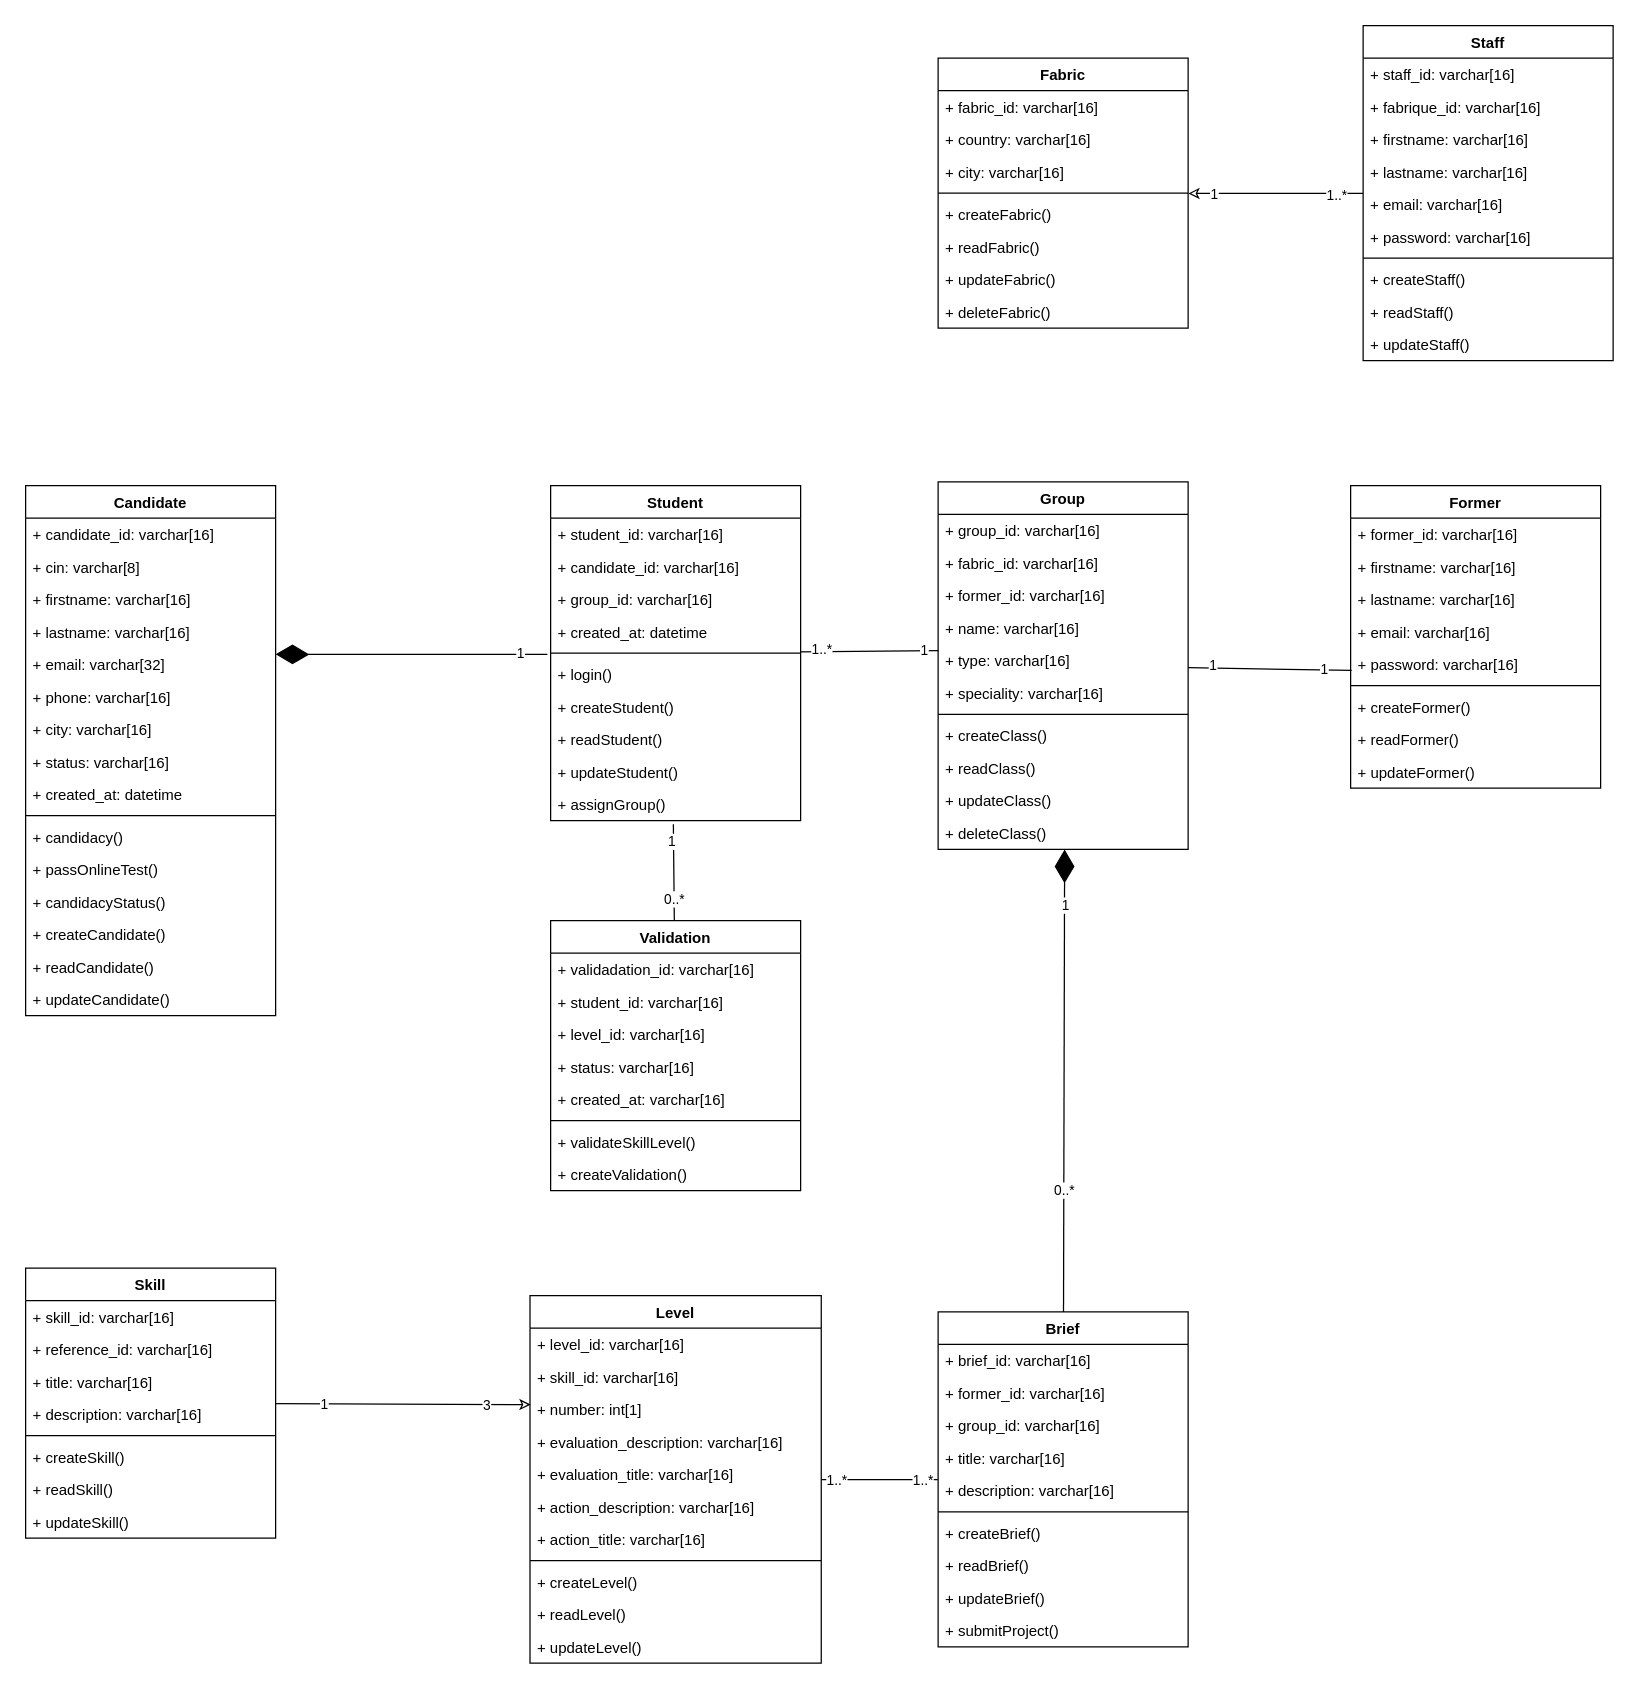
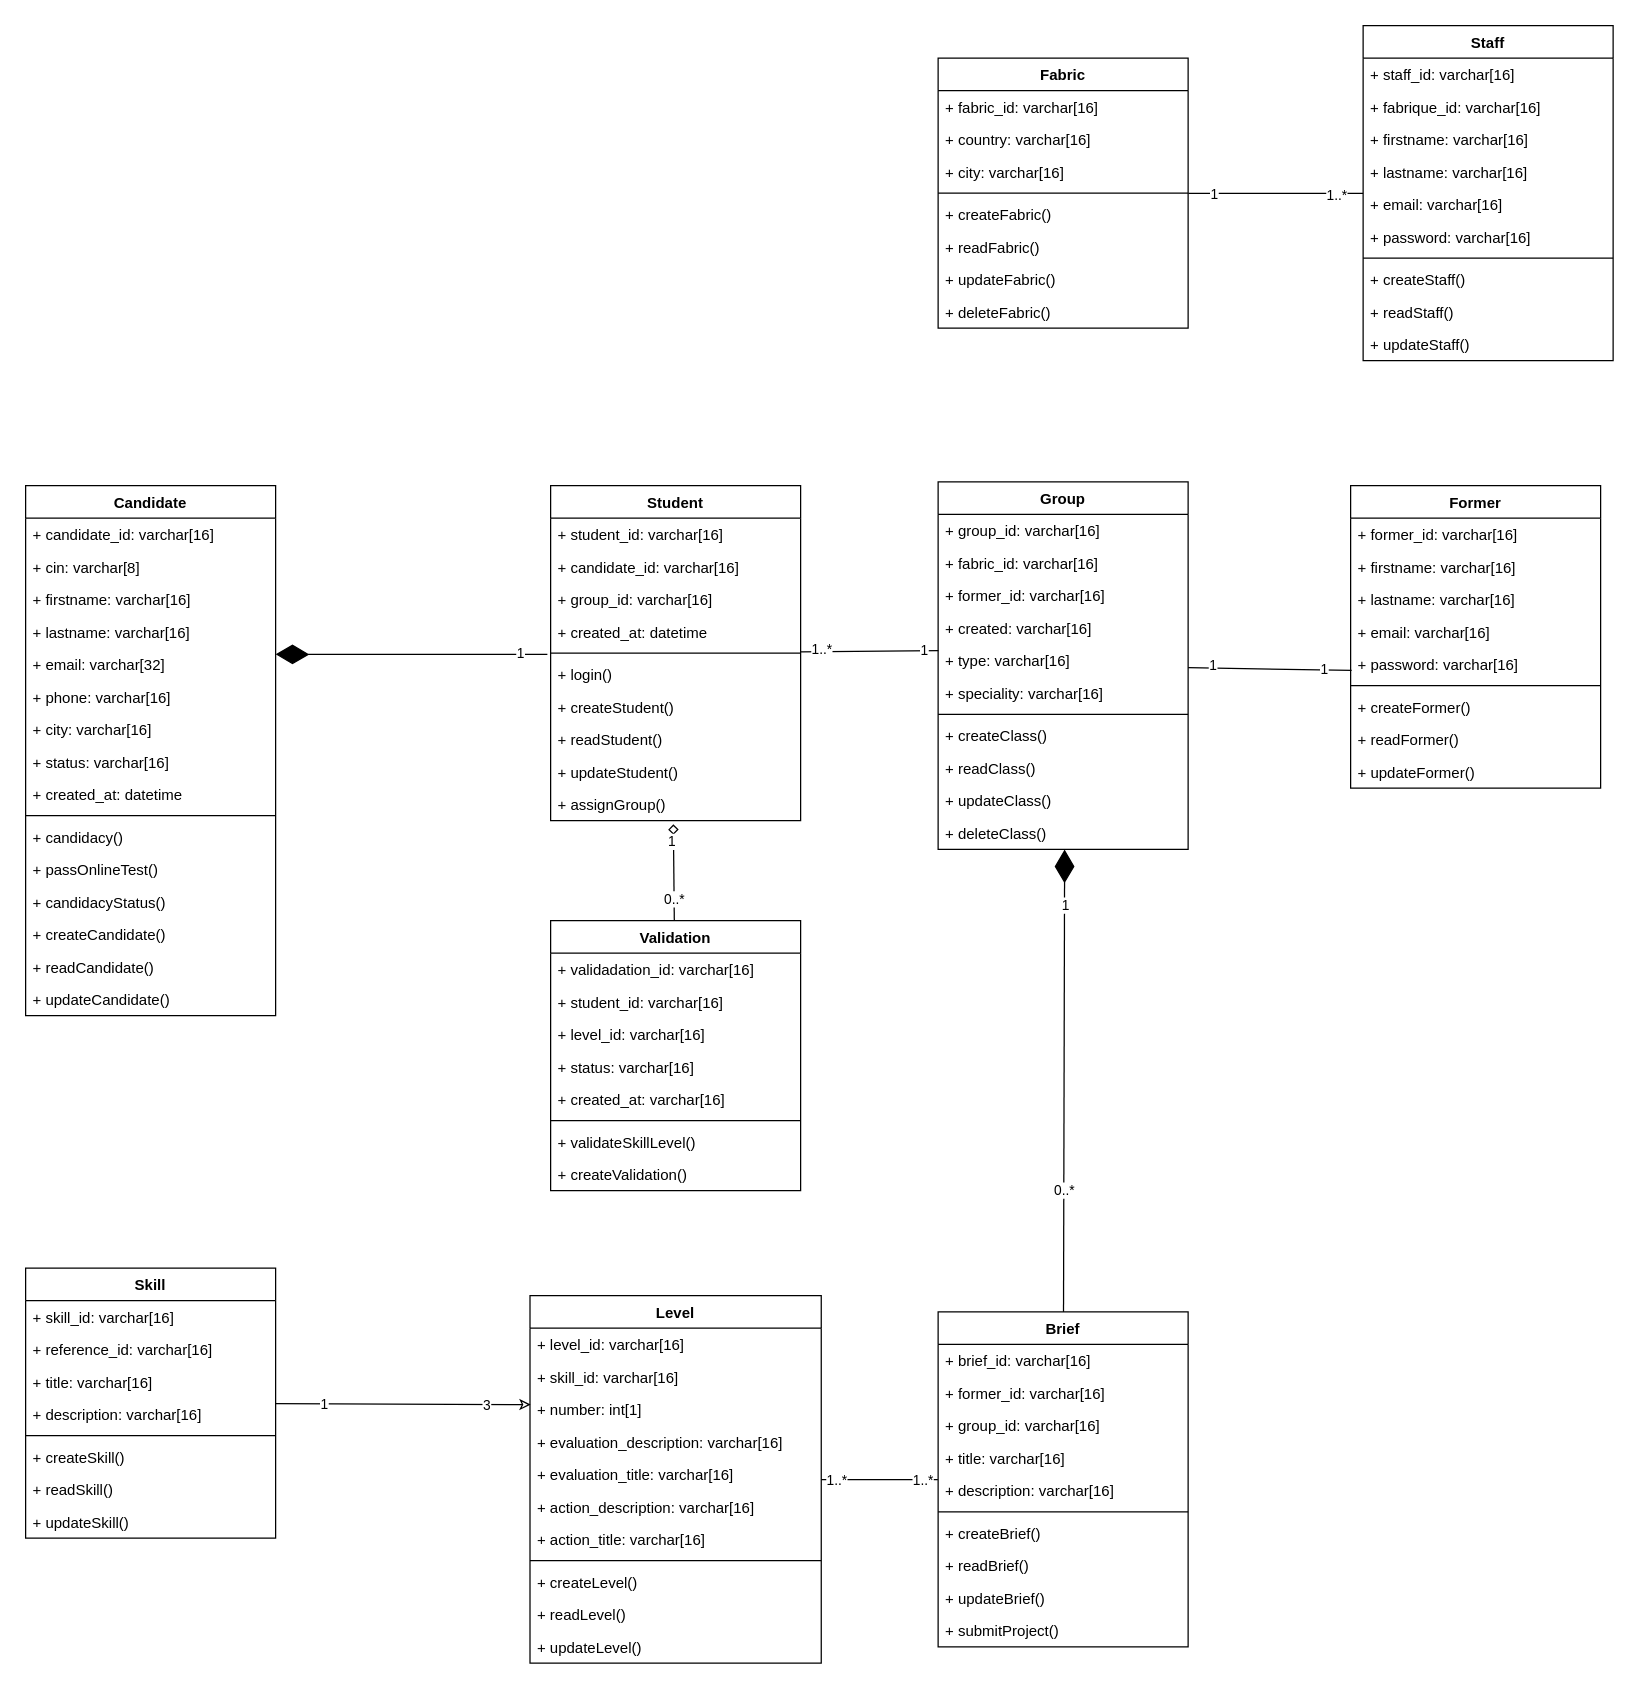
(1198, 193) -> (1195, 193)
(1019, 629) -> (1032, 629)
(673, 829) -> (673, 835)
